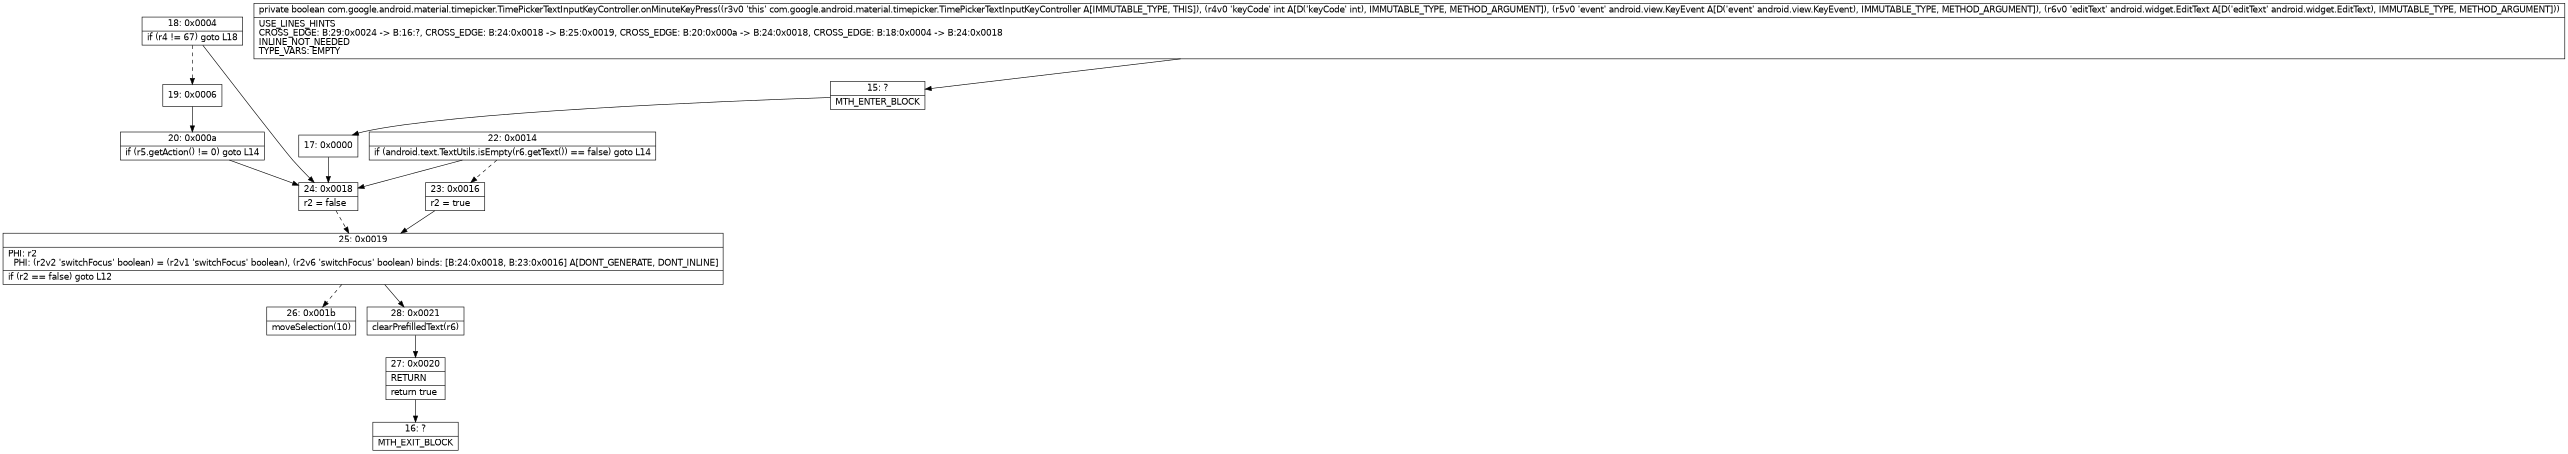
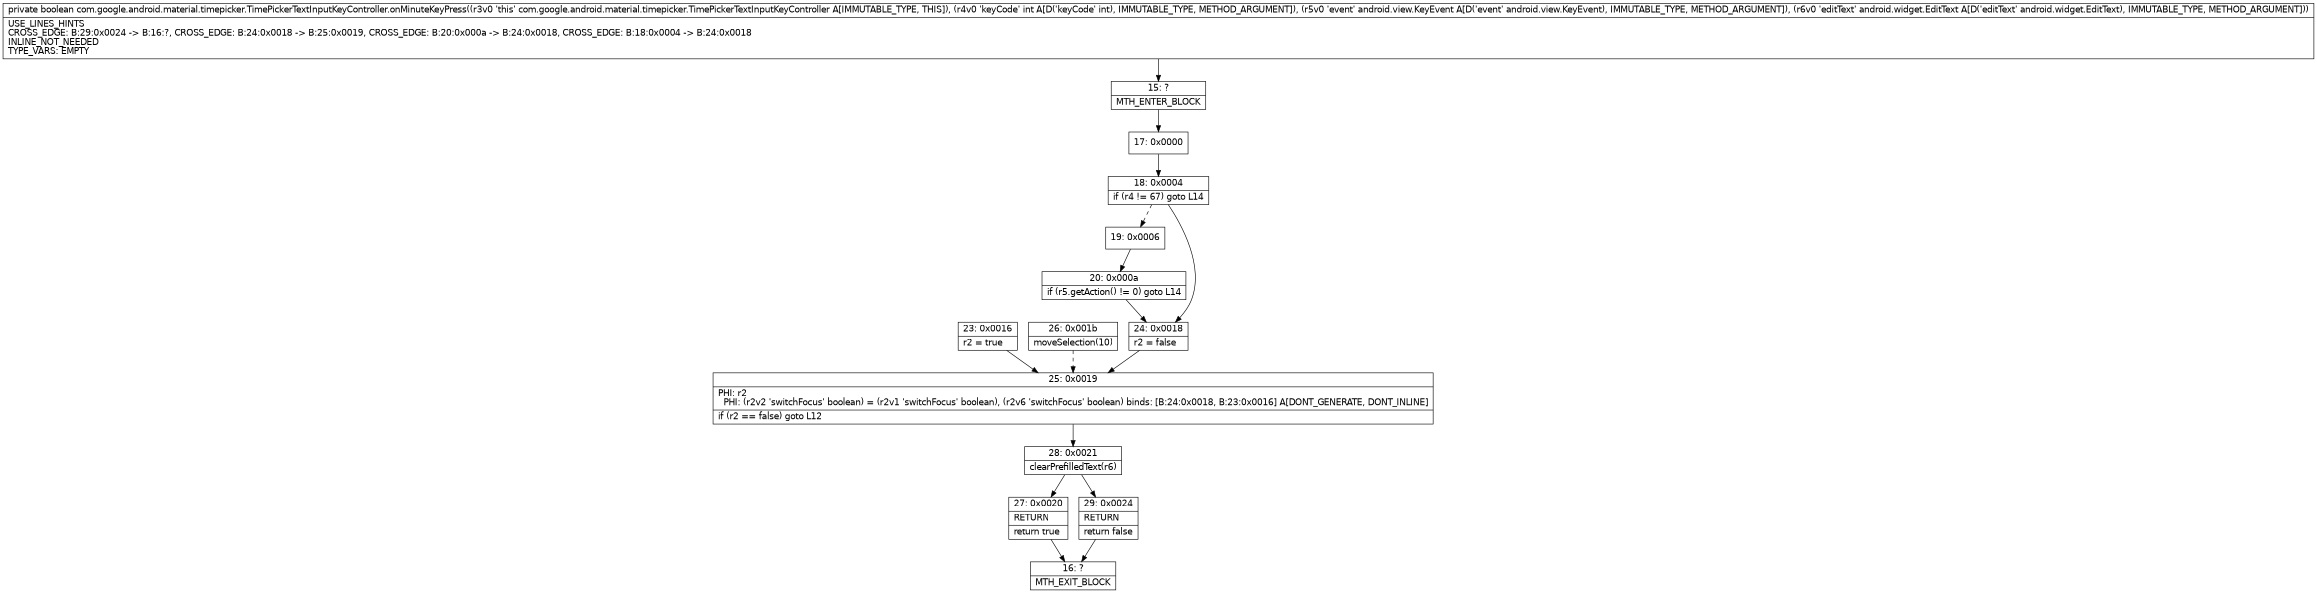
(192, 38) -> (1158, 197)
(512, 146) -> none
(328, 167) -> (1158, 162)
(341, 219) -> (1126, 360)
(334, 293) -> (1073, 359)
none -> (1108, 518)
